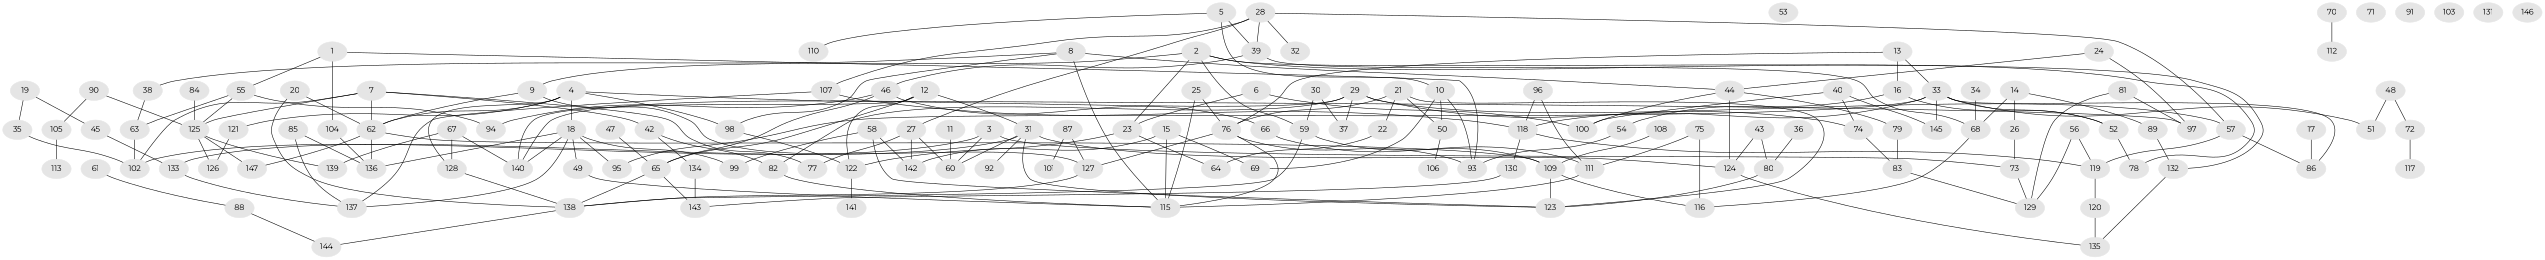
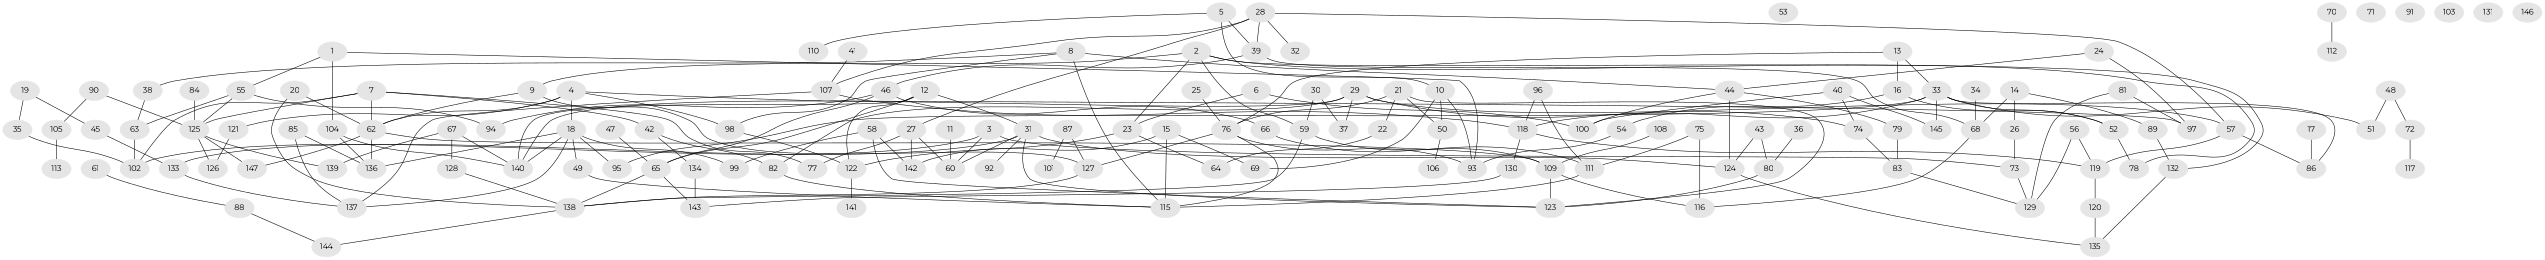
none -> (853, 52)
(472, 107) -> none
(1184, 147) -> none
none -> (423, 153)
